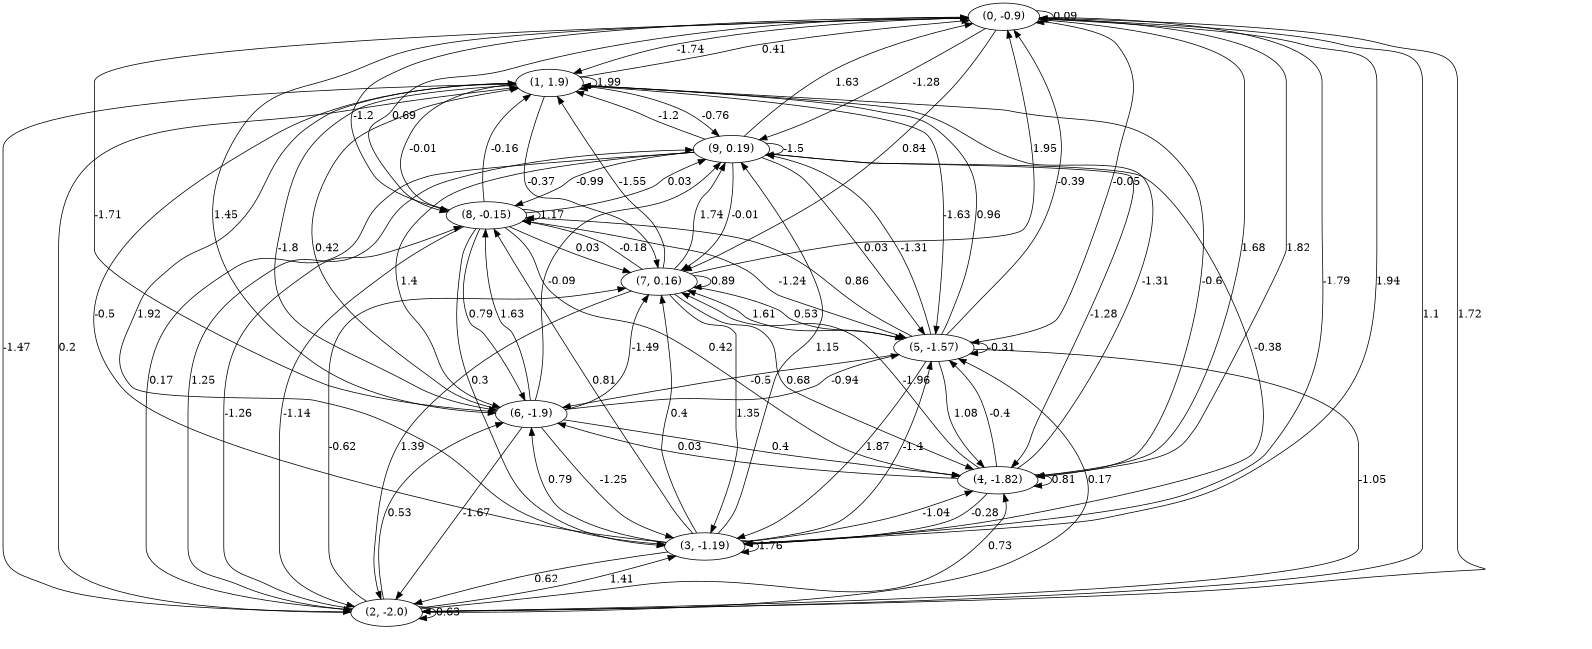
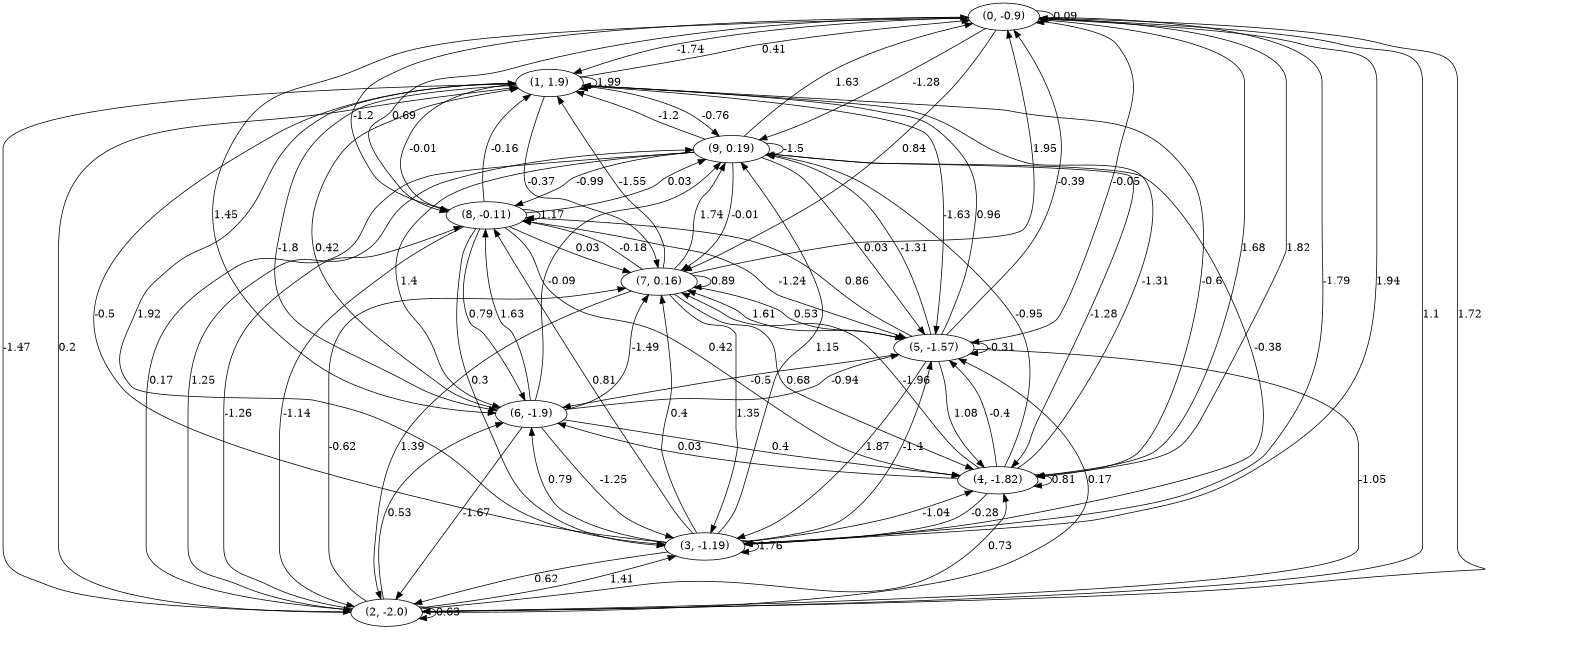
(220, 53) -> none
(486, 215) -> (486, 215)
none -> (976, 273)
